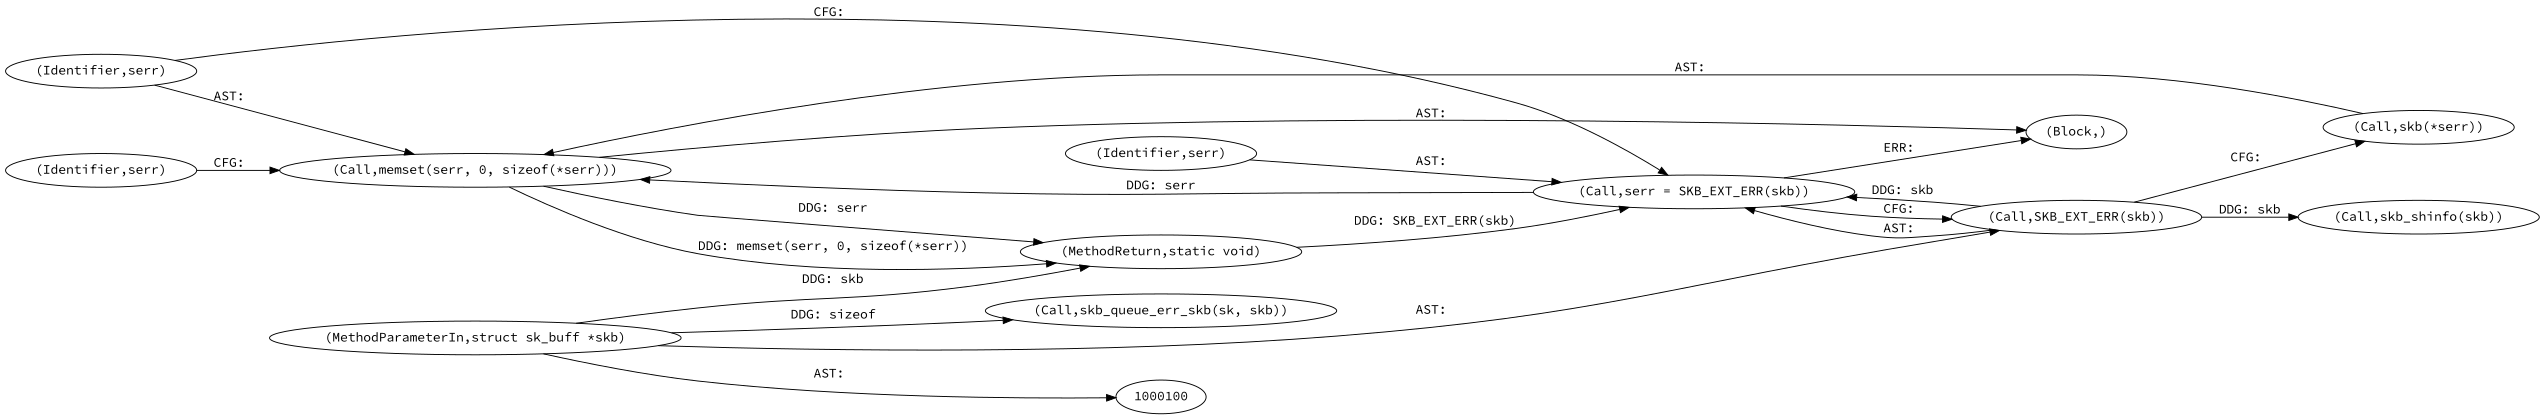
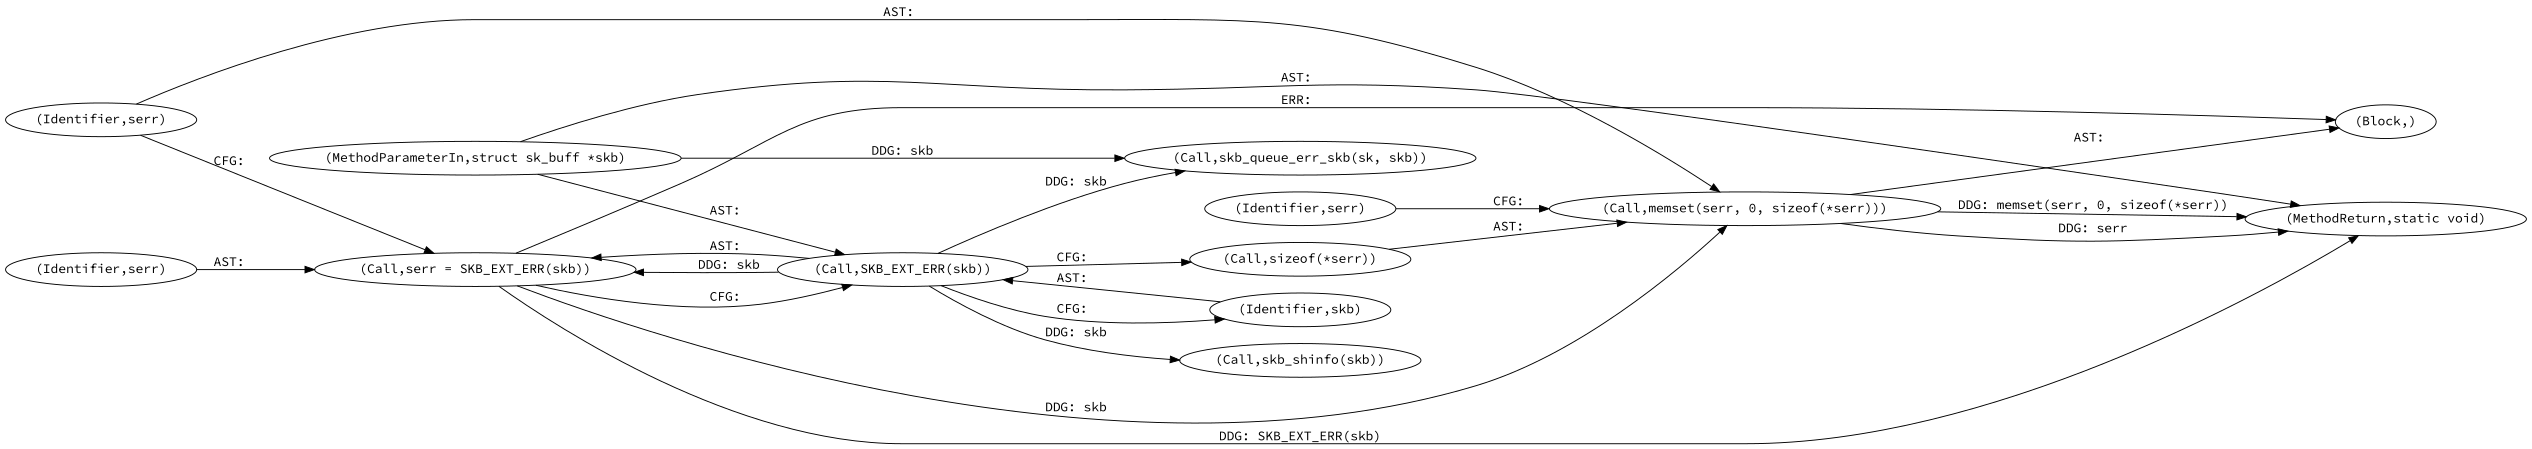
(2419, 127) -> (1300, 259)
(1161, 186) -> (1076, 408)
none -> (1054, 206)
(1459, 235) -> (1427, 444)
(833, 279) -> (1300, 78)
none -> (1300, 310)
(833, 315) -> (903, 151)
(1161, 397) -> none
